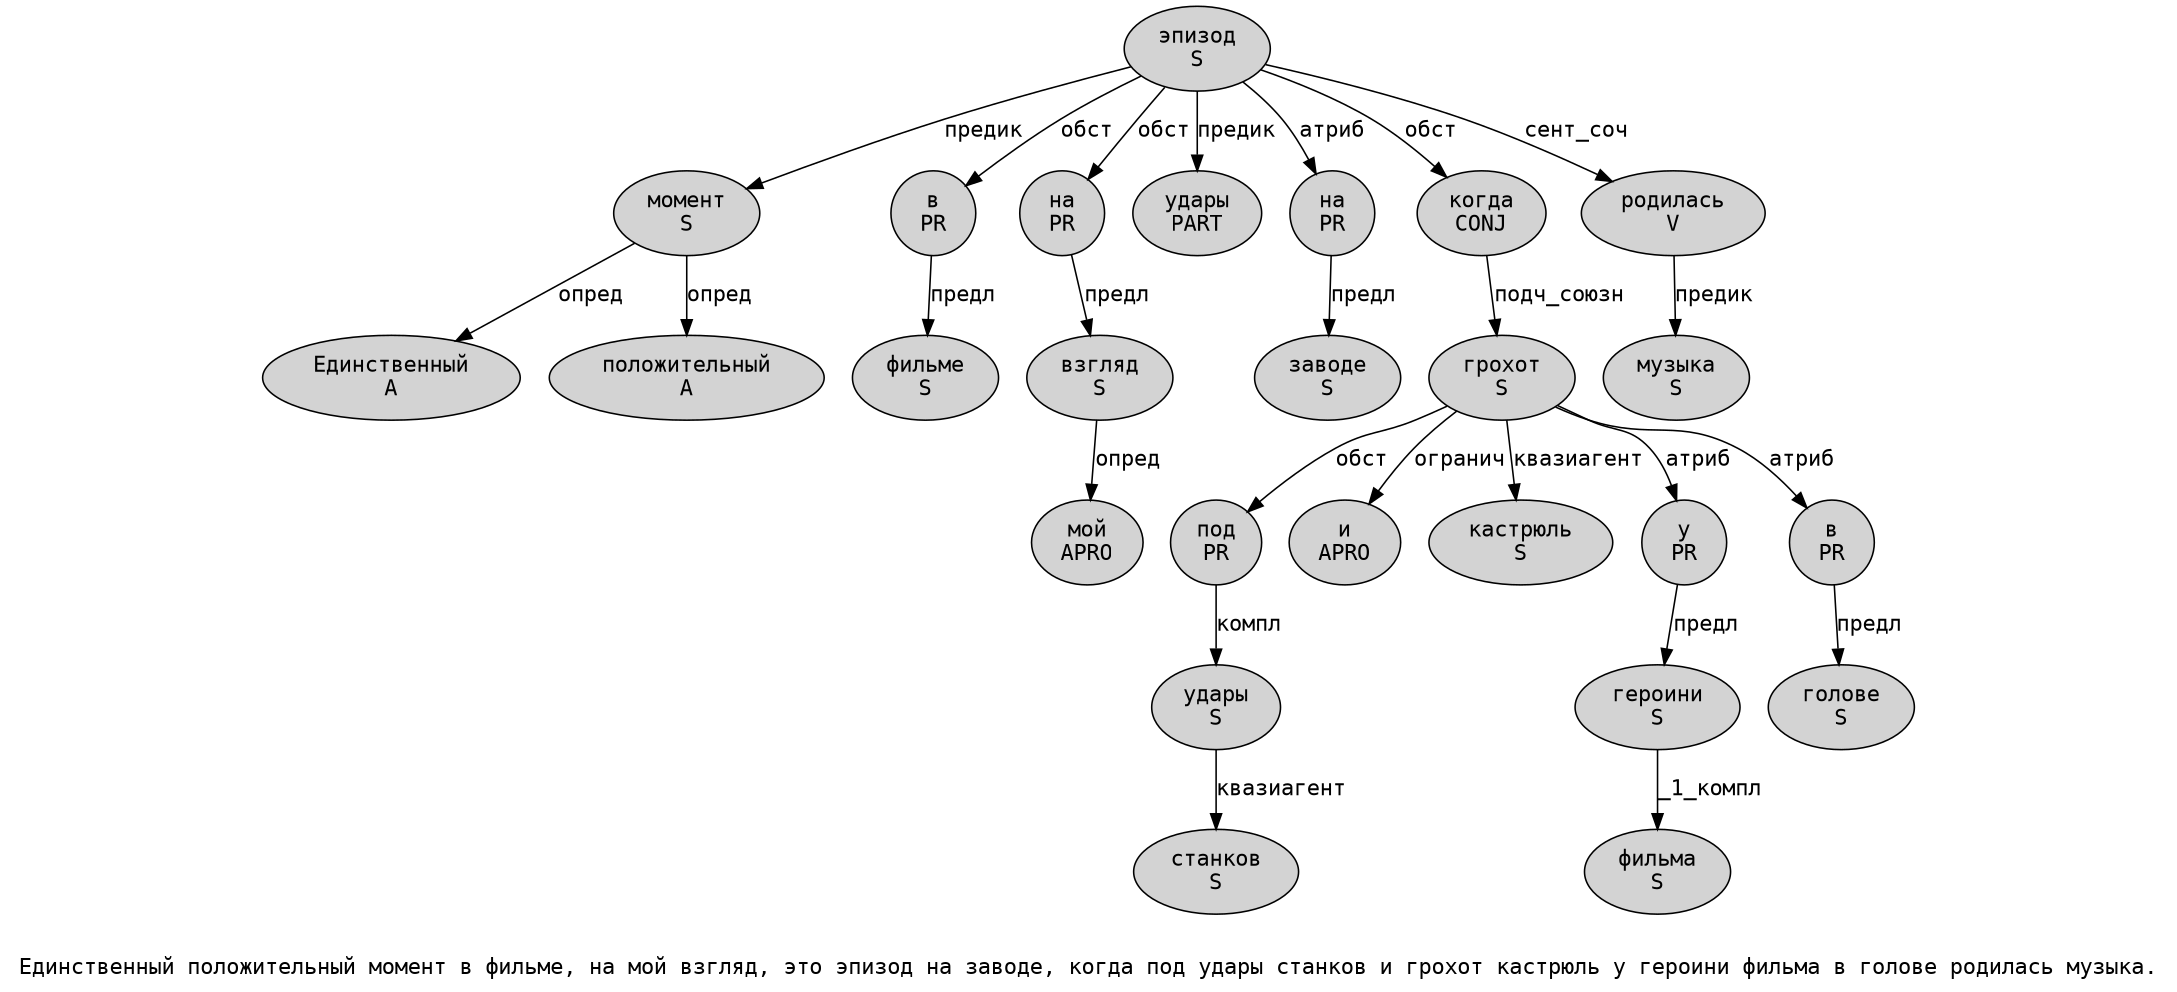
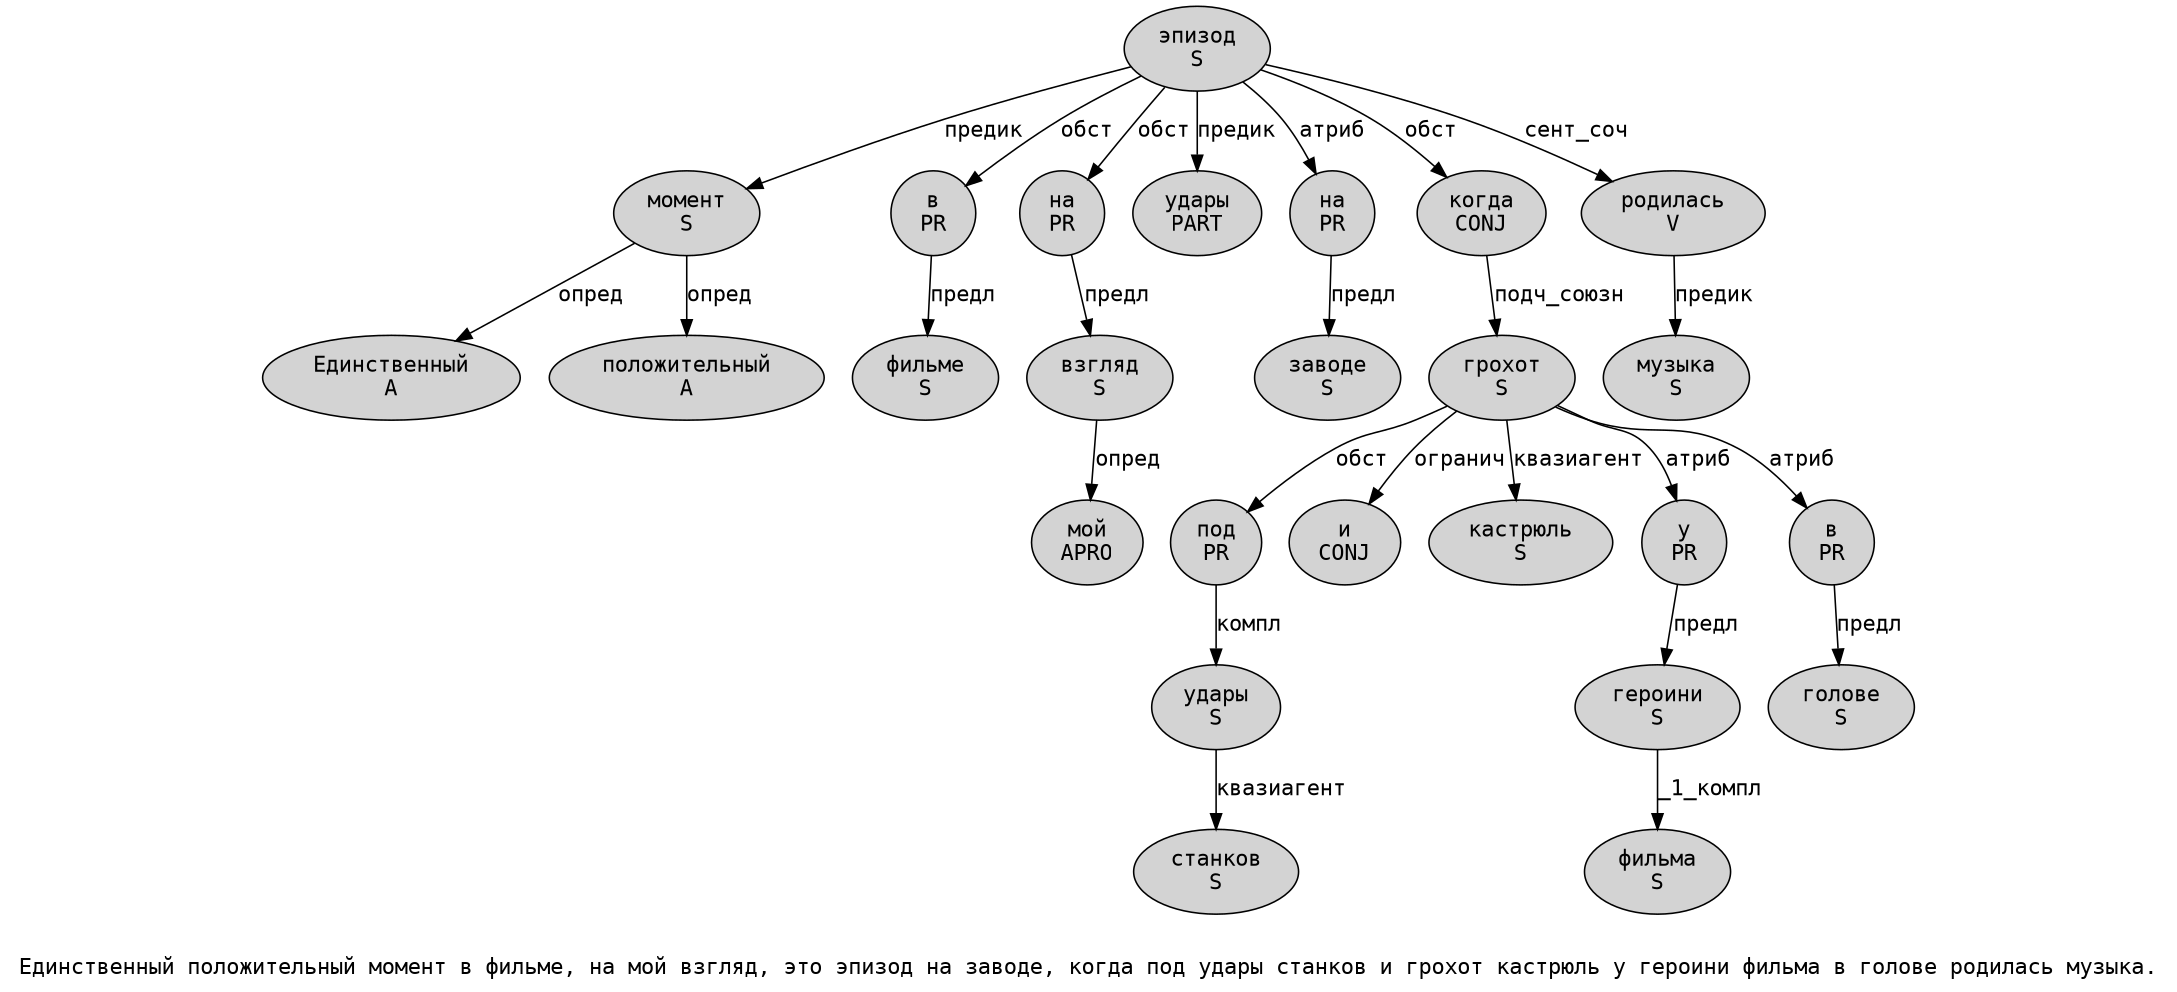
(1345, 542) -> (1345, 542)
